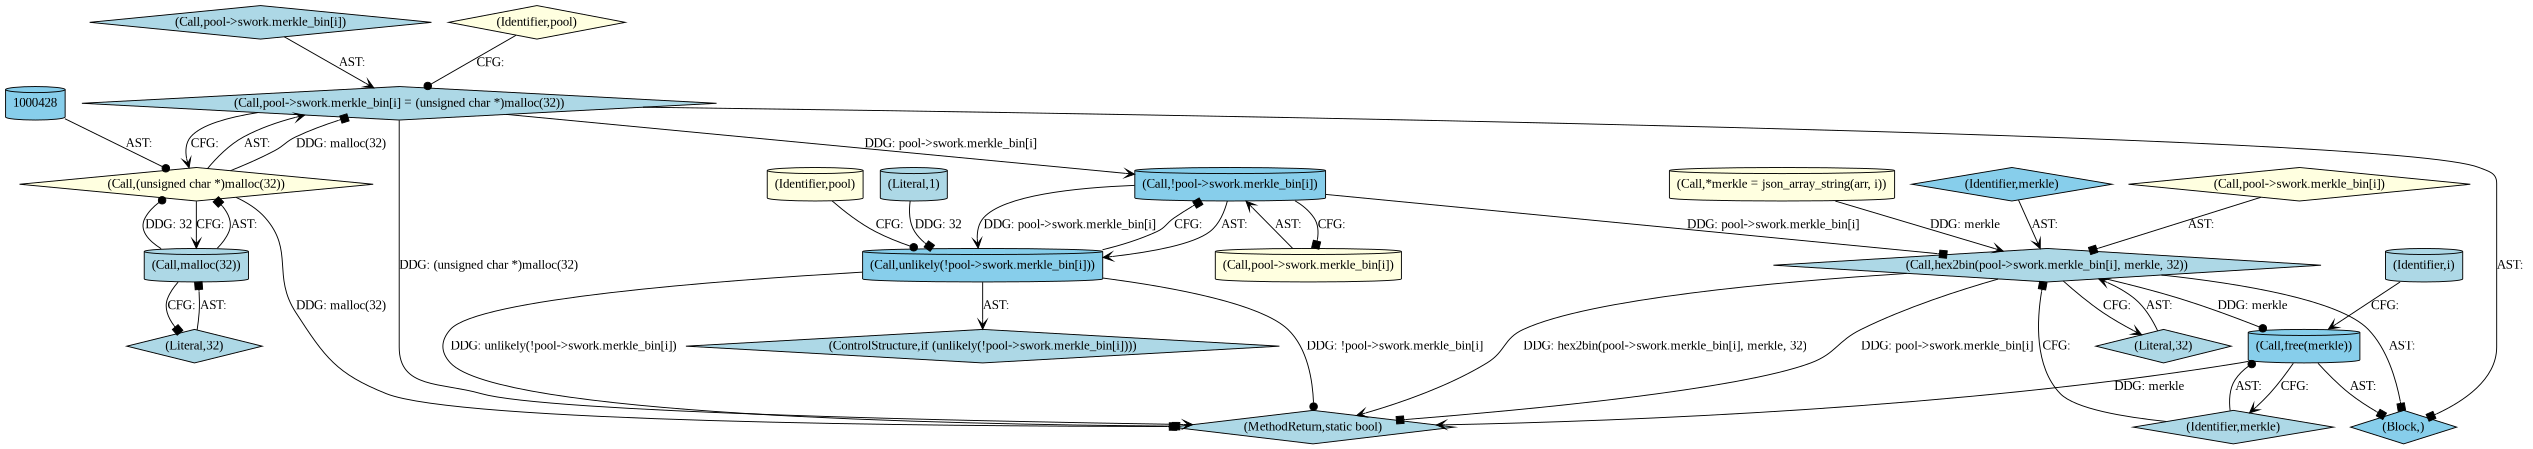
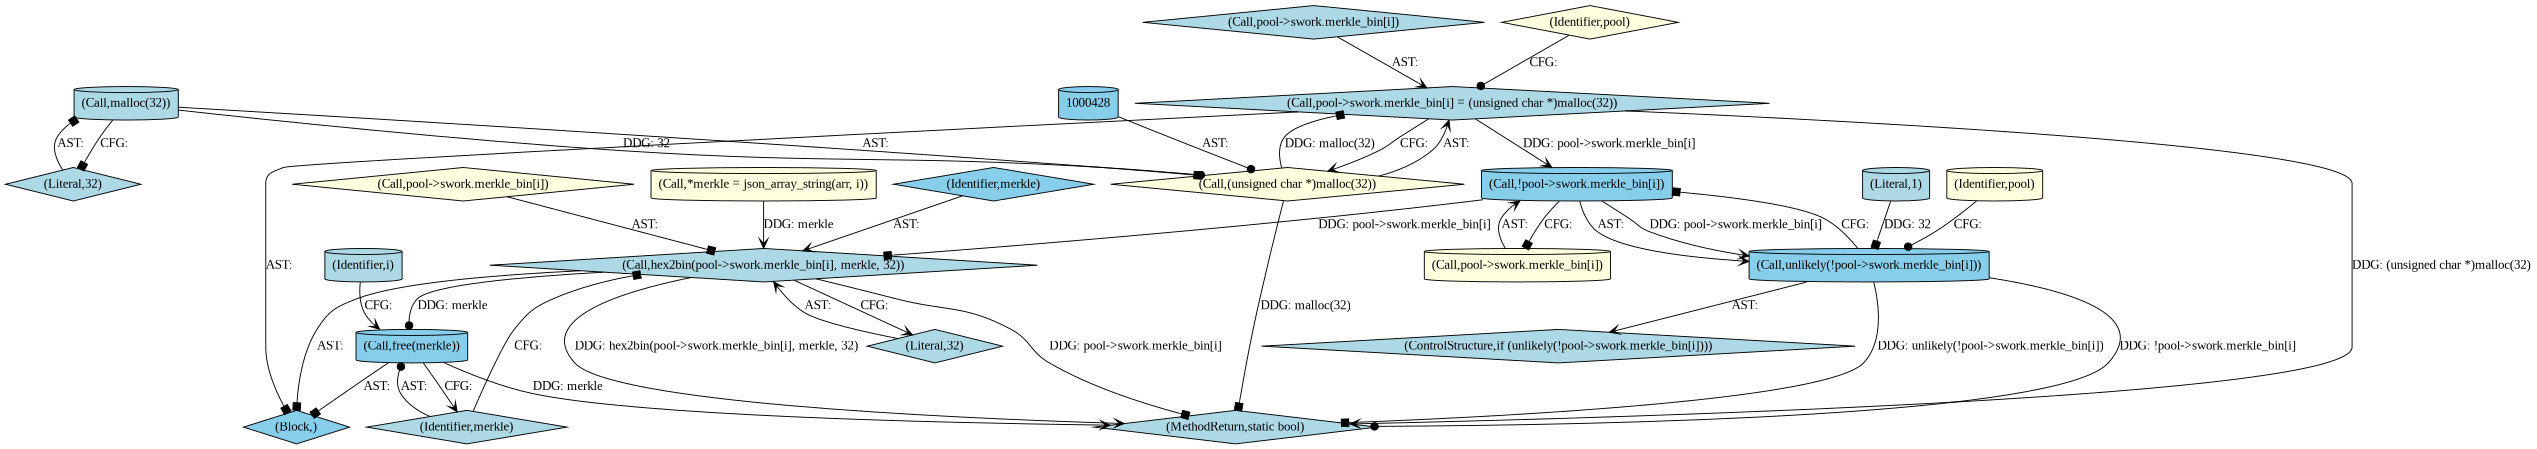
(196, 220) -> none
